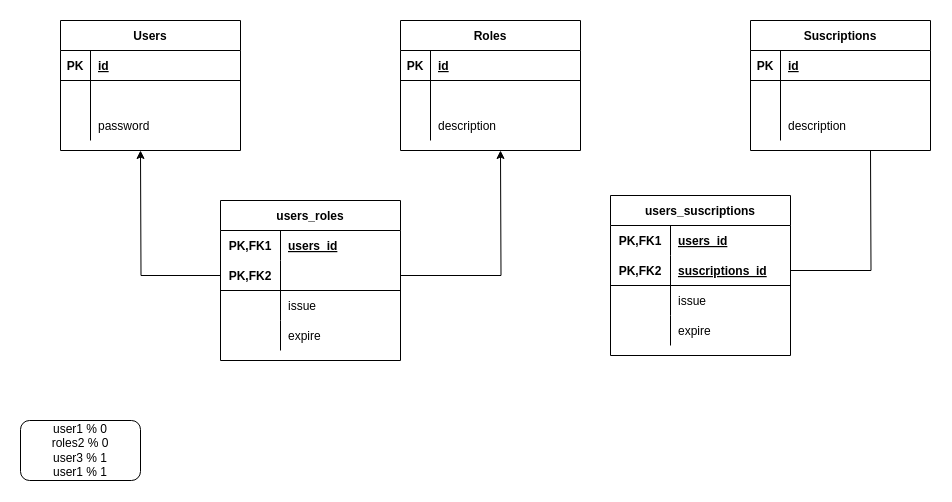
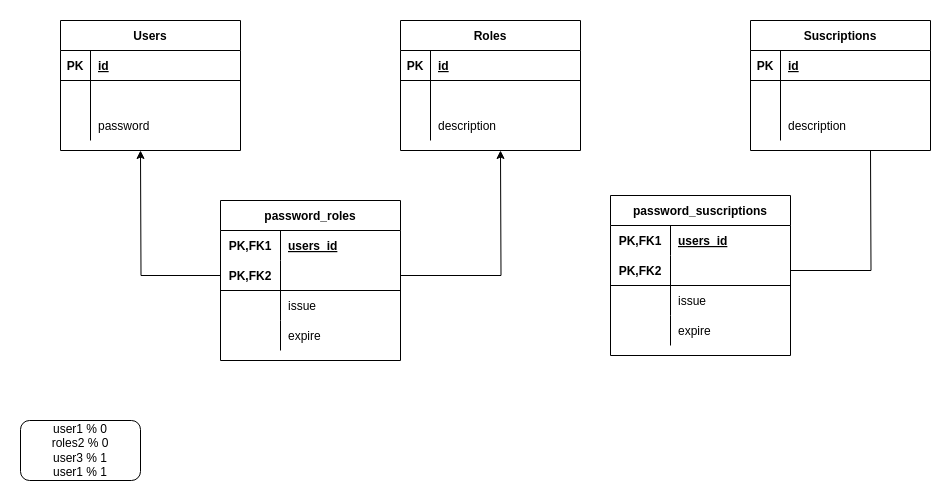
(700, 211) -> (700, 211)
(310, 216) -> (310, 216)
(731, 271) -> none
